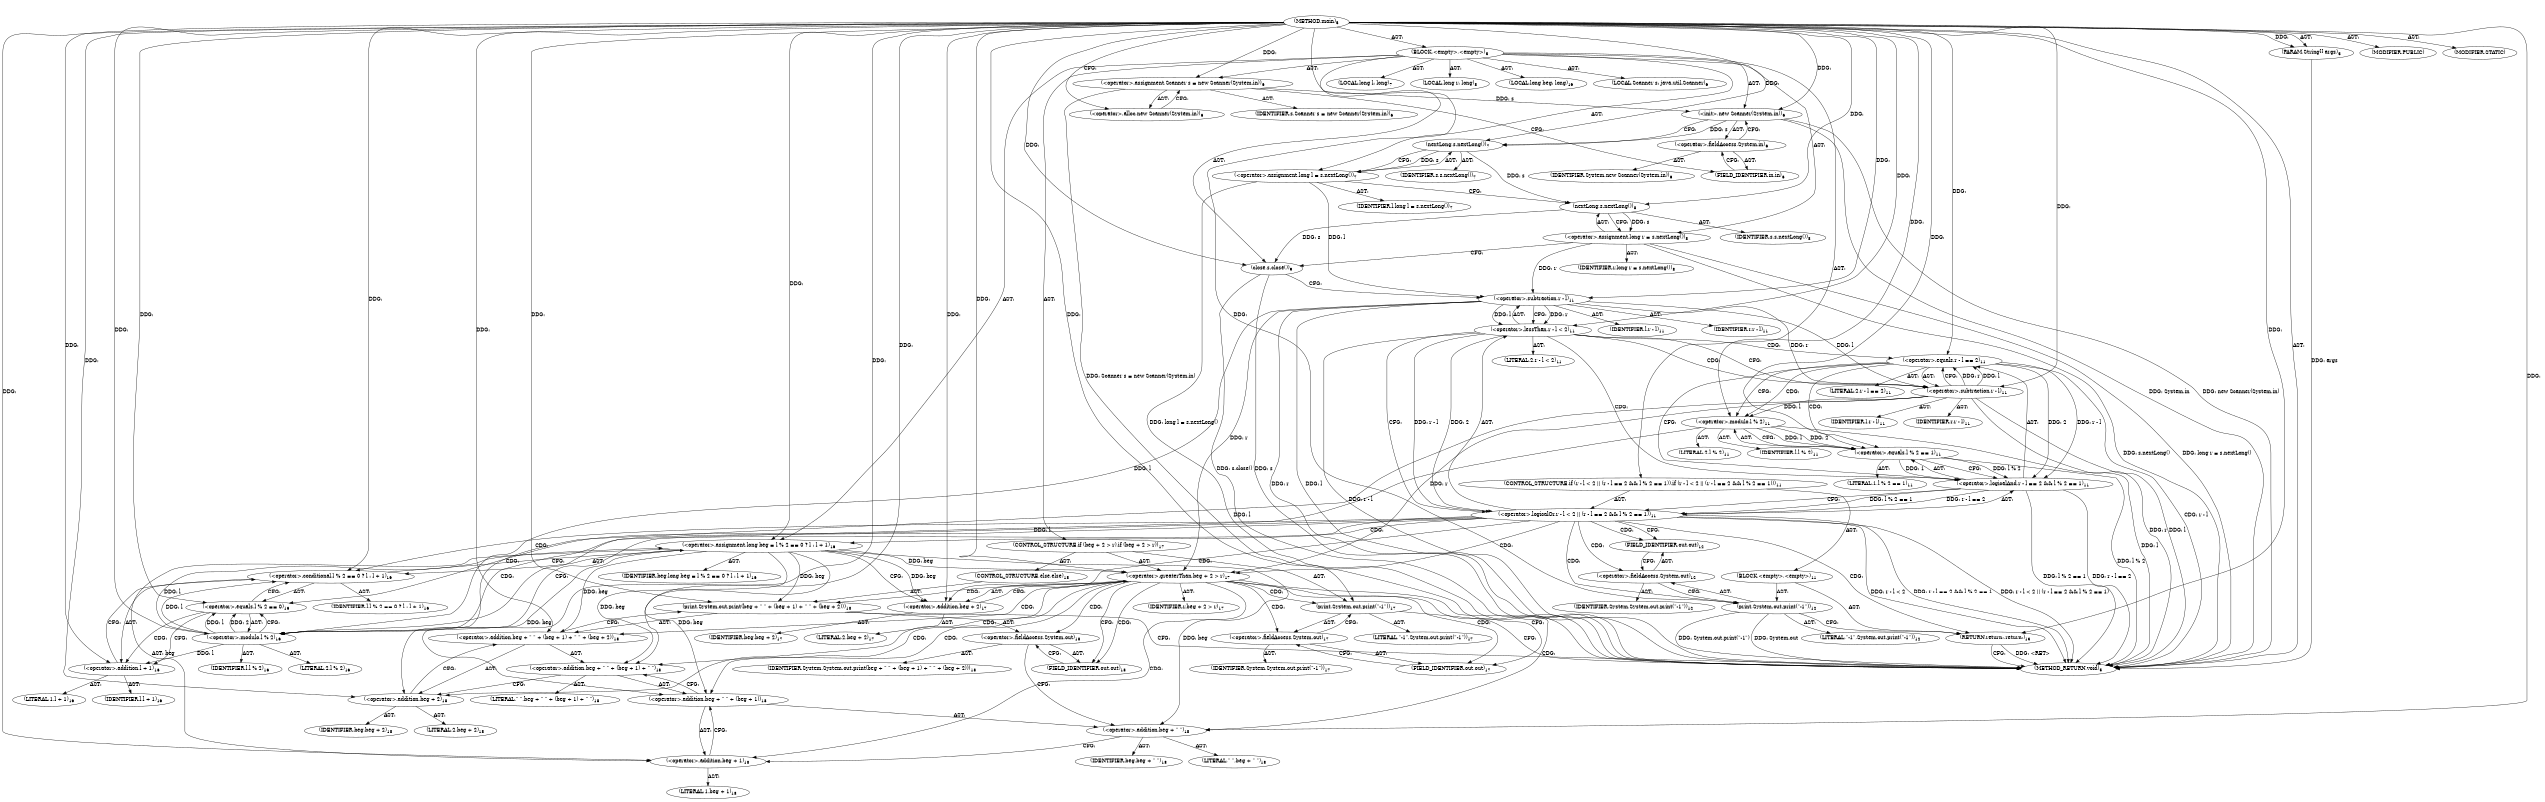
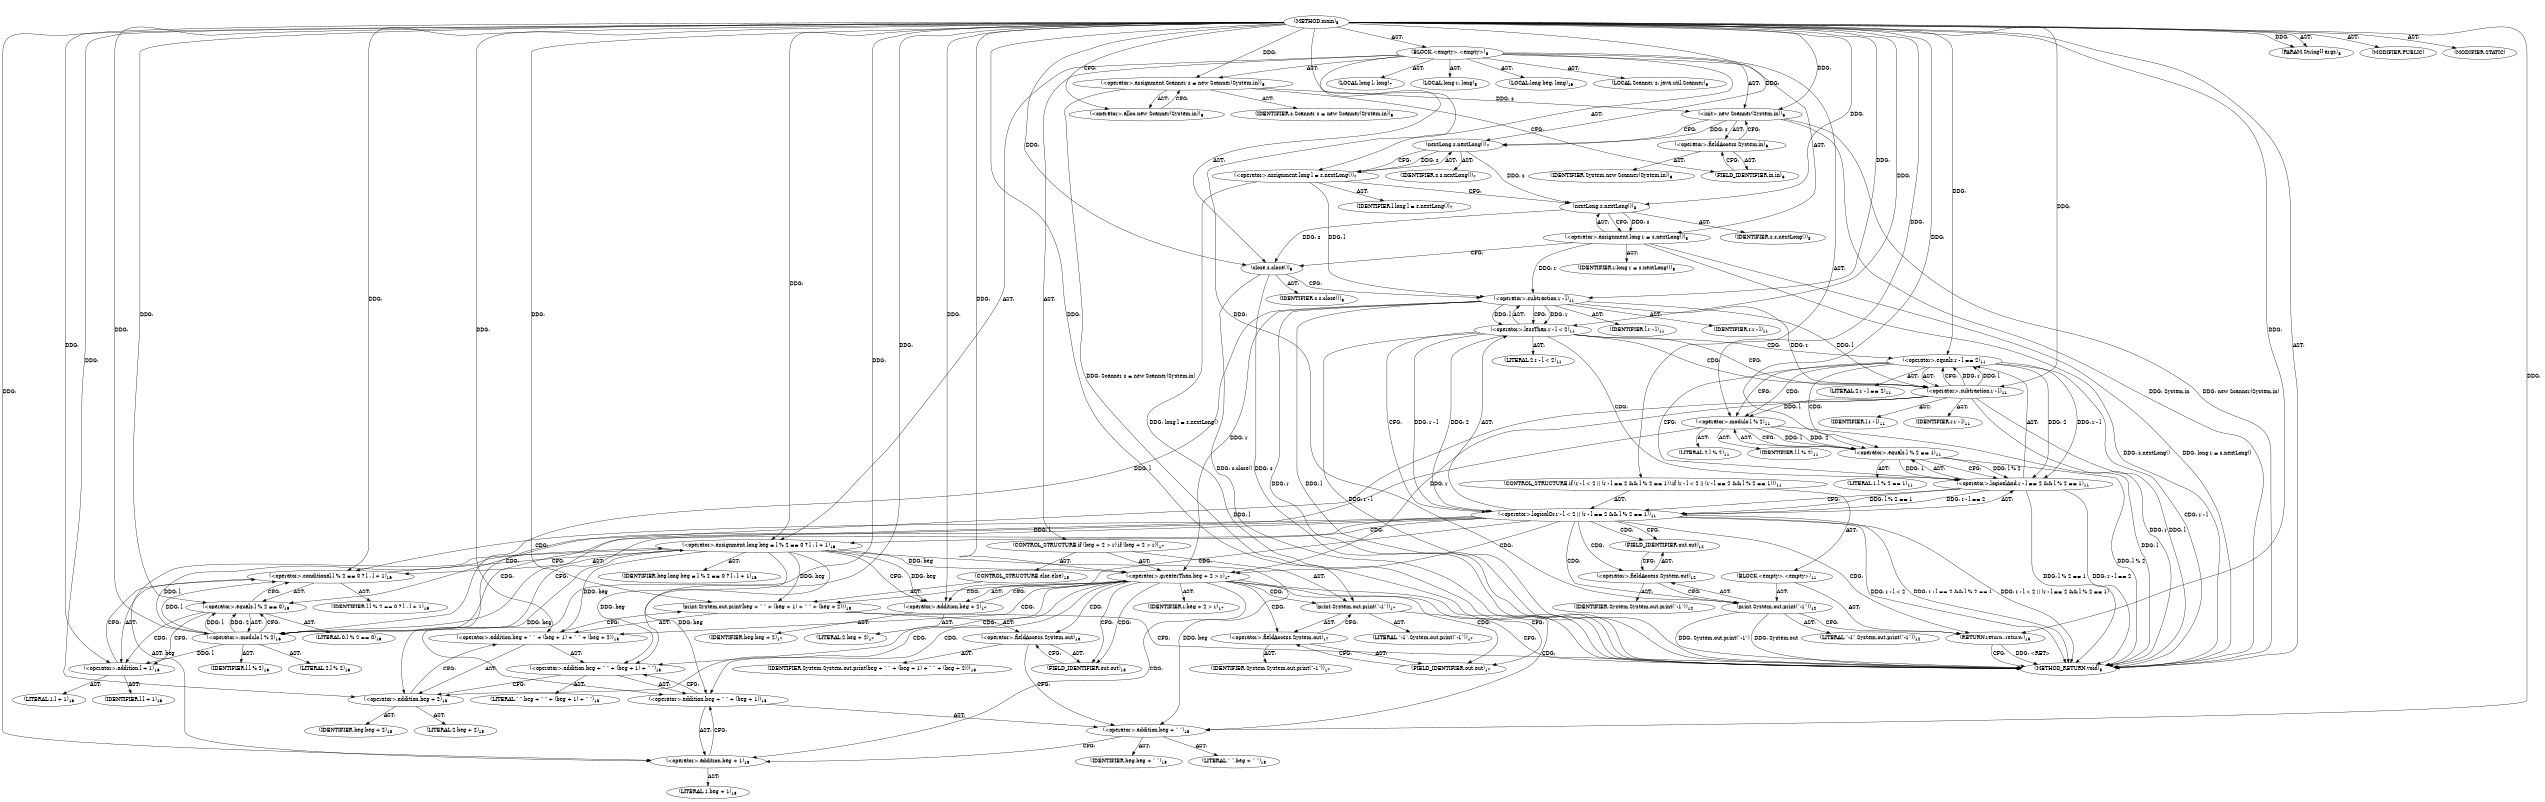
none -> (1312, 299)
(2311, 451) -> none
none -> (349, 638)
